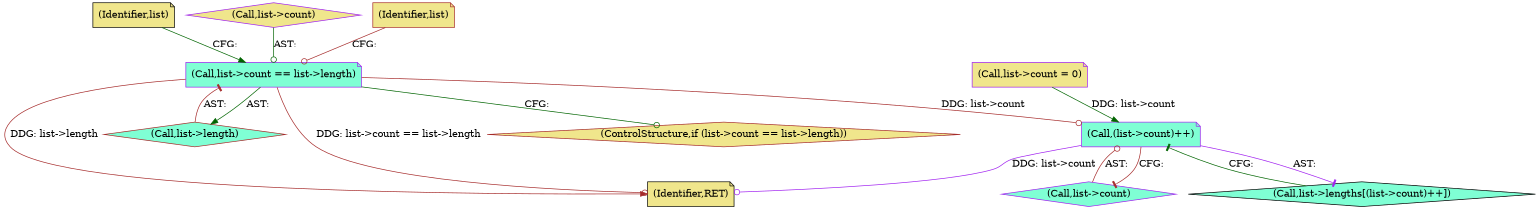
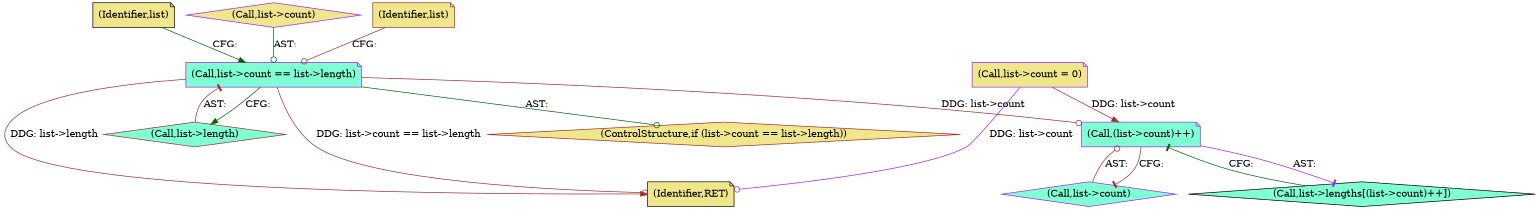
(1082, 103) -> (1082, 103)
(260, 105) -> (260, 105)
(539, 105) -> (539, 105)
(913, 182) -> (894, 168)
